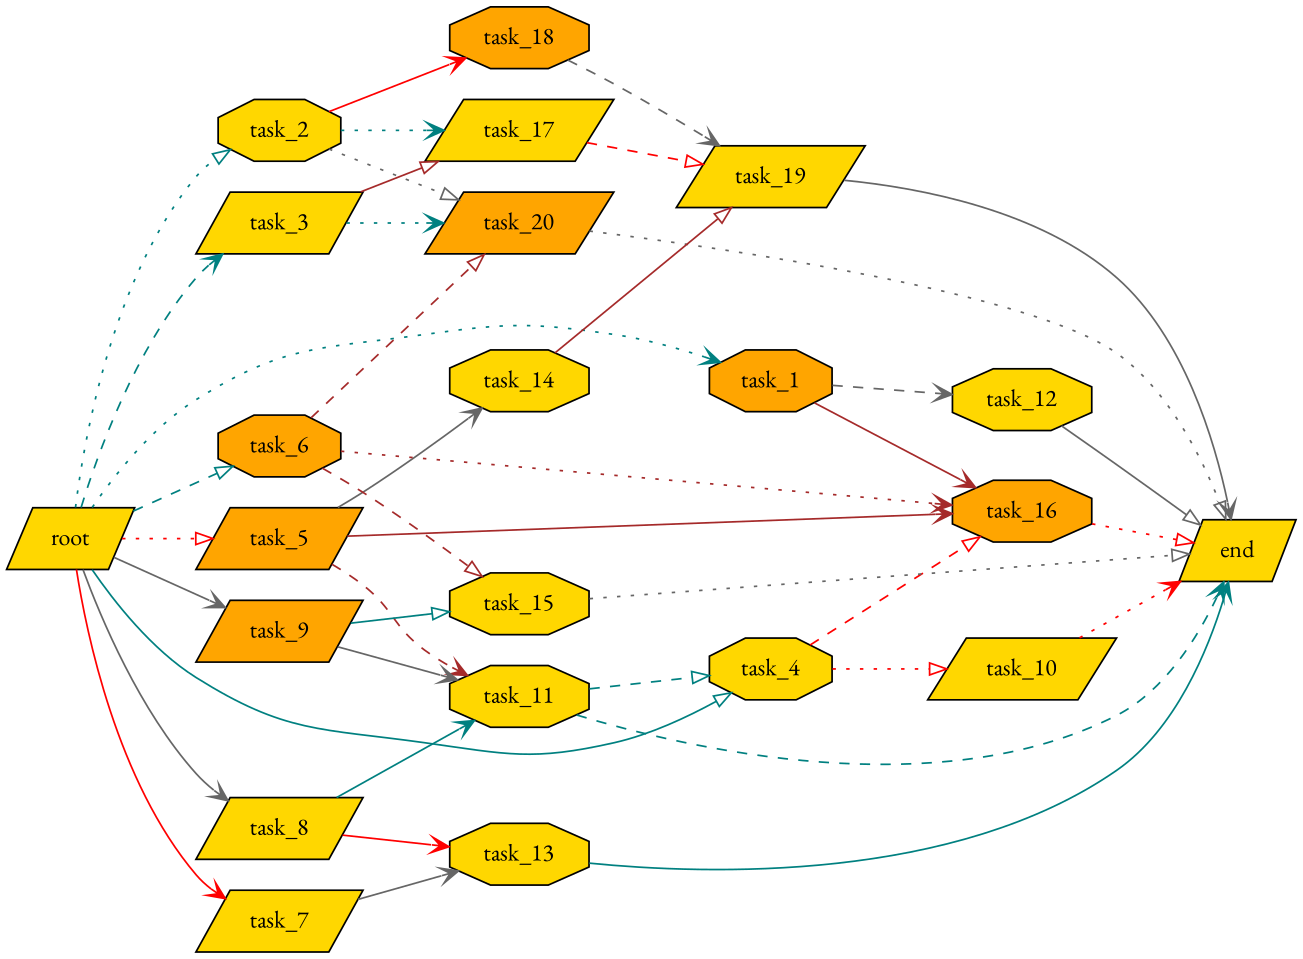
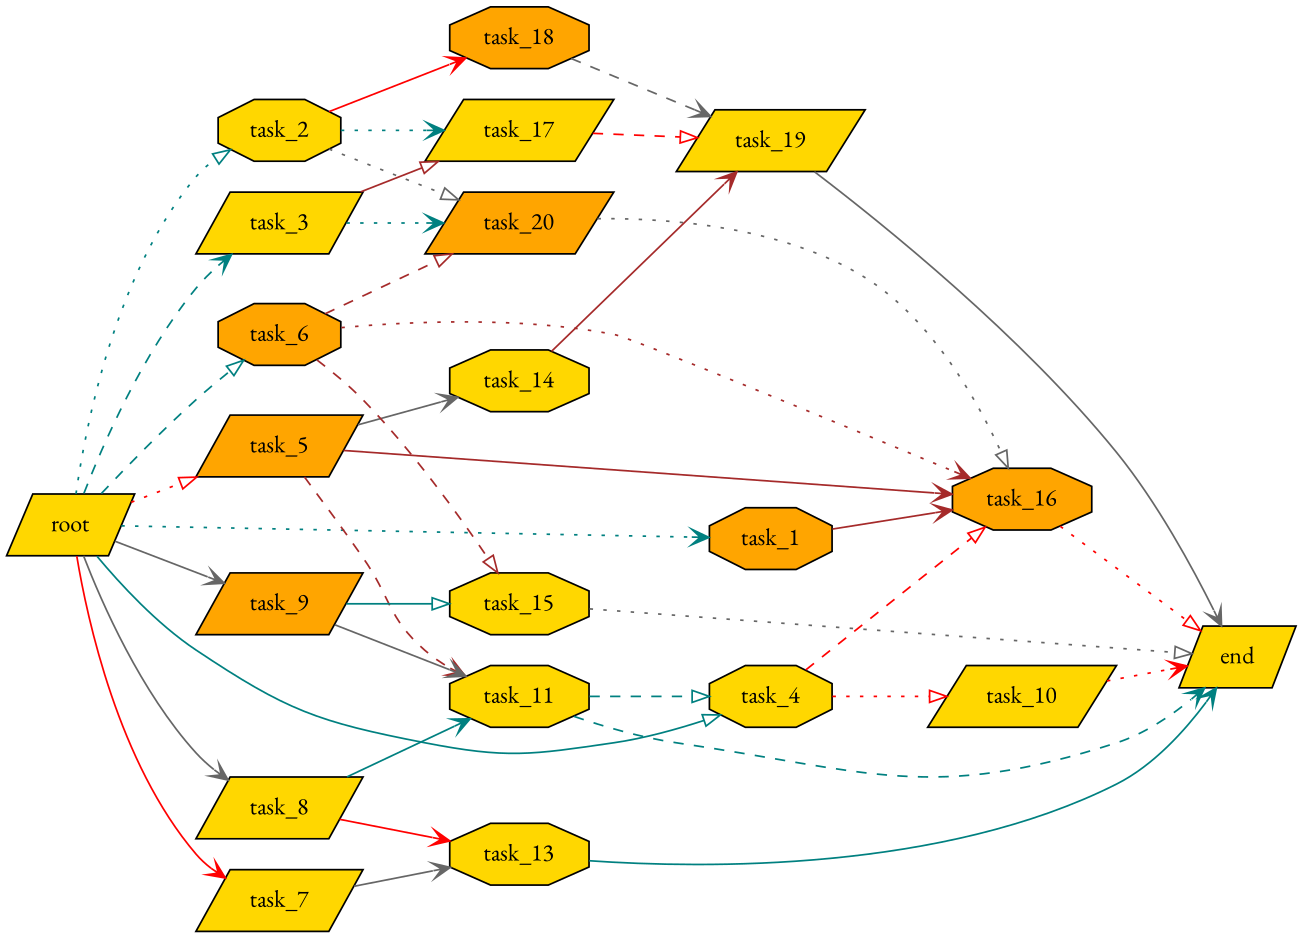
(636, 286) -> (638, 268)
(948, 292) -> (842, 265)
(1022, 400) -> none
